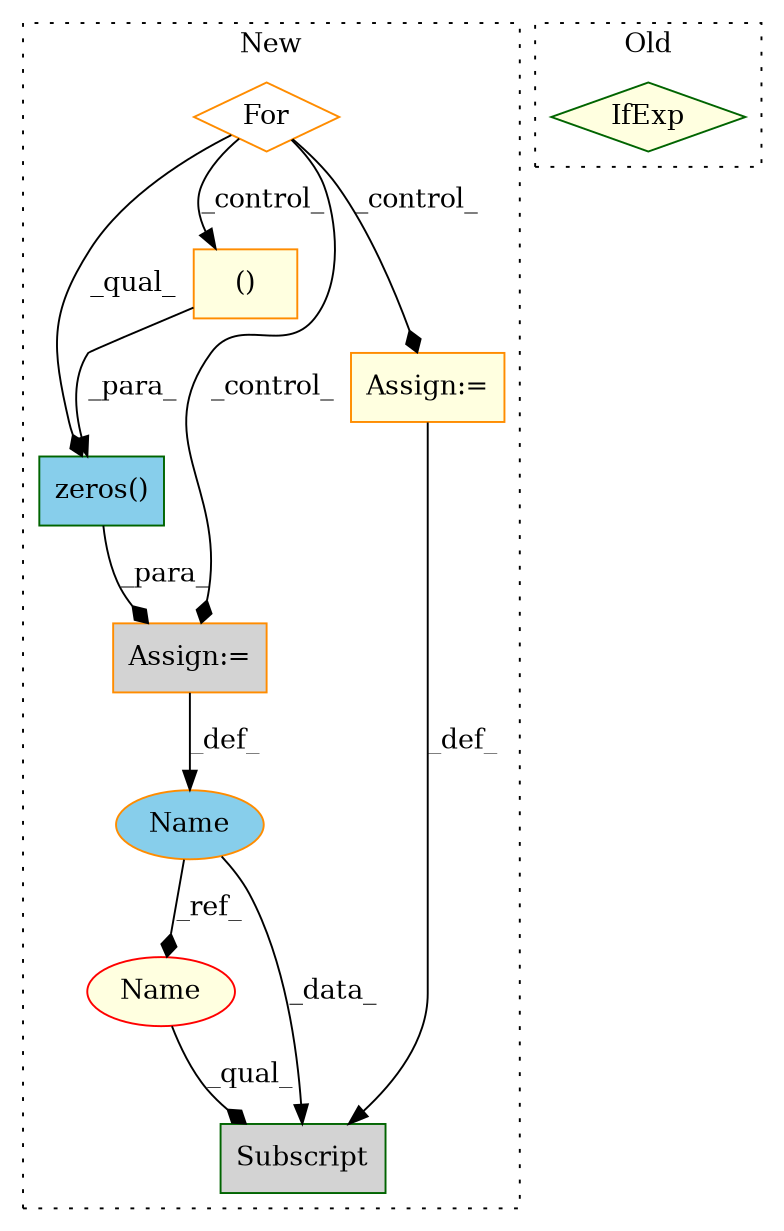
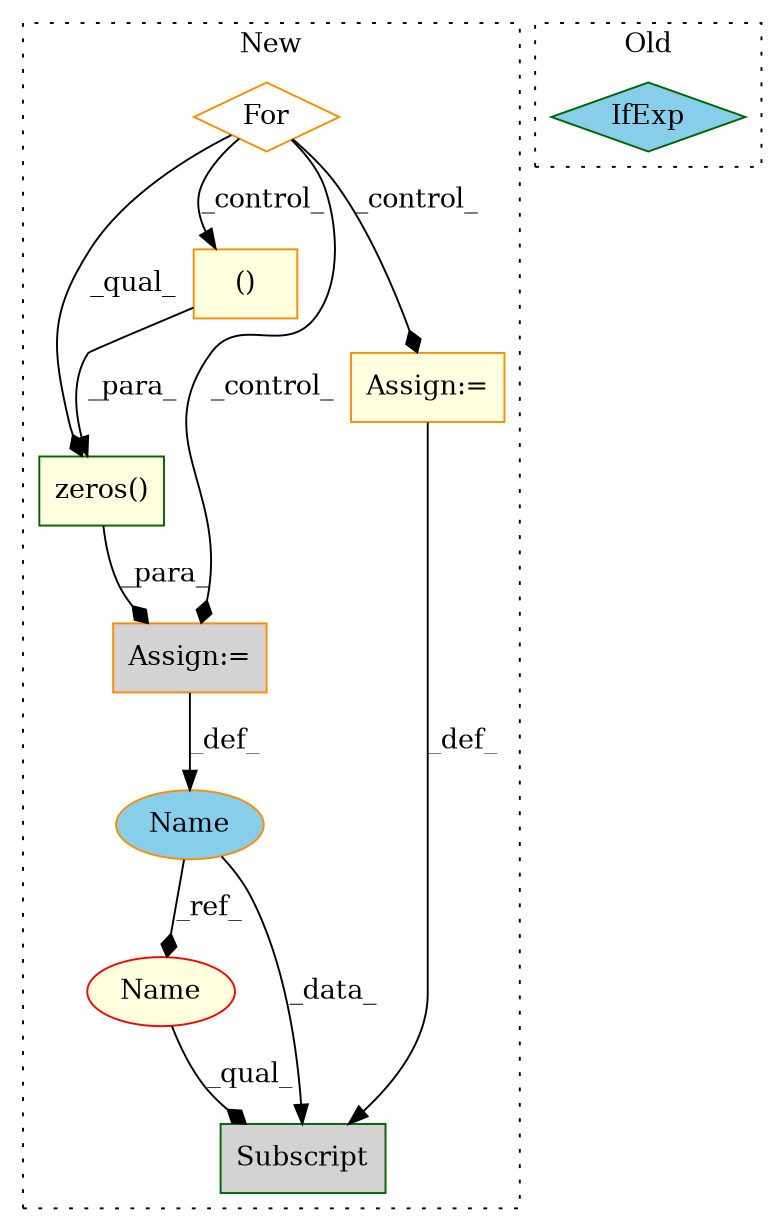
(648, 117) -> (648, 117)
(102, 491) -> (102, 491)
